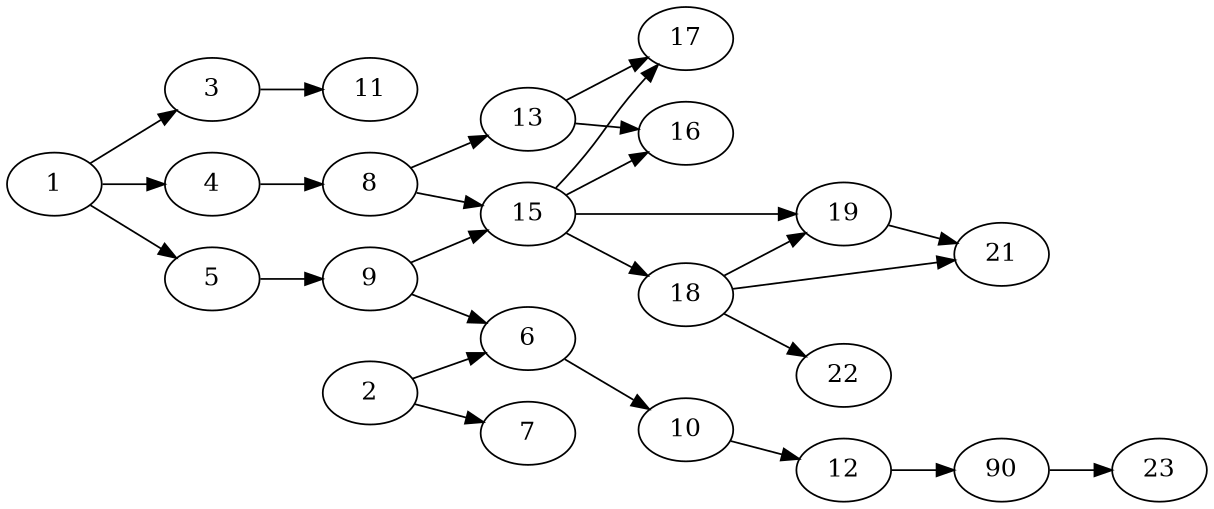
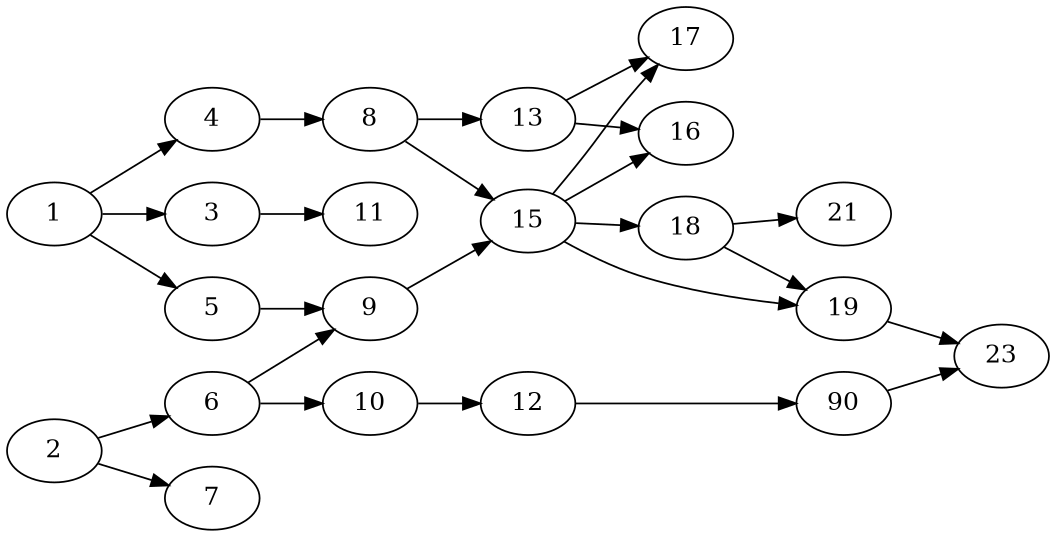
(914, 232) -> (914, 330)
(440, 305) -> (284, 361)
(844, 375) -> none
